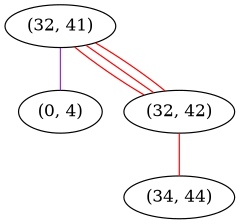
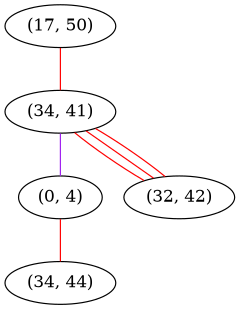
none -> (60, 26)
(60, 26) -> (60, 112)
(179, 155) -> (60, 240)
